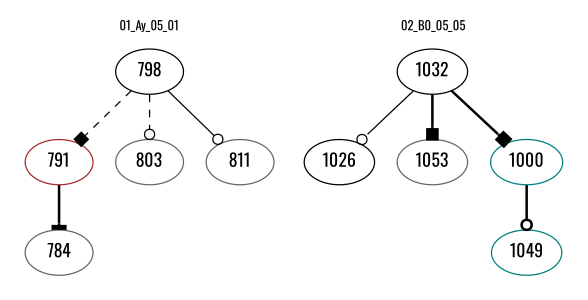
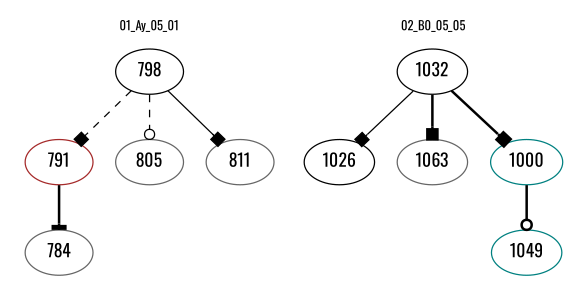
(191, 113) -> (191, 113)
(390, 113) -> (390, 113)
(150, 162) -> (150, 162)
(432, 162) -> (432, 162)
